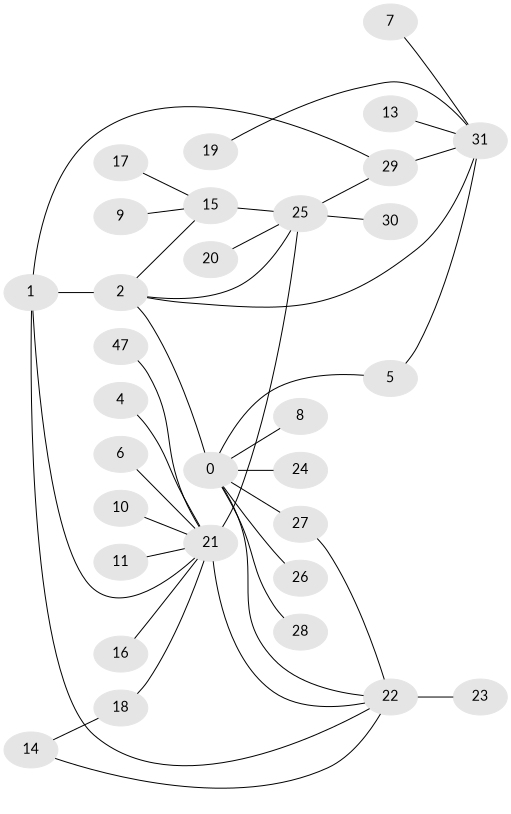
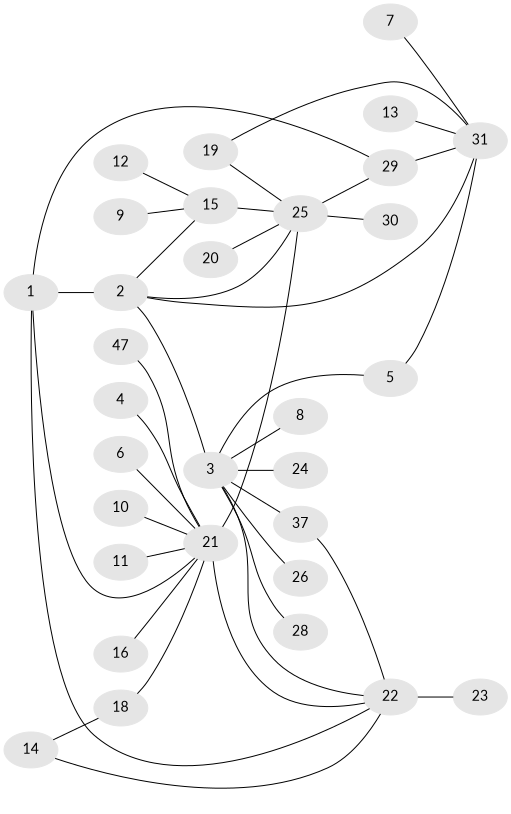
(121, 163) -> (121, 163)
none -> (256, 183)
(211, 470) -> (211, 470)
(301, 524) -> (301, 524)
